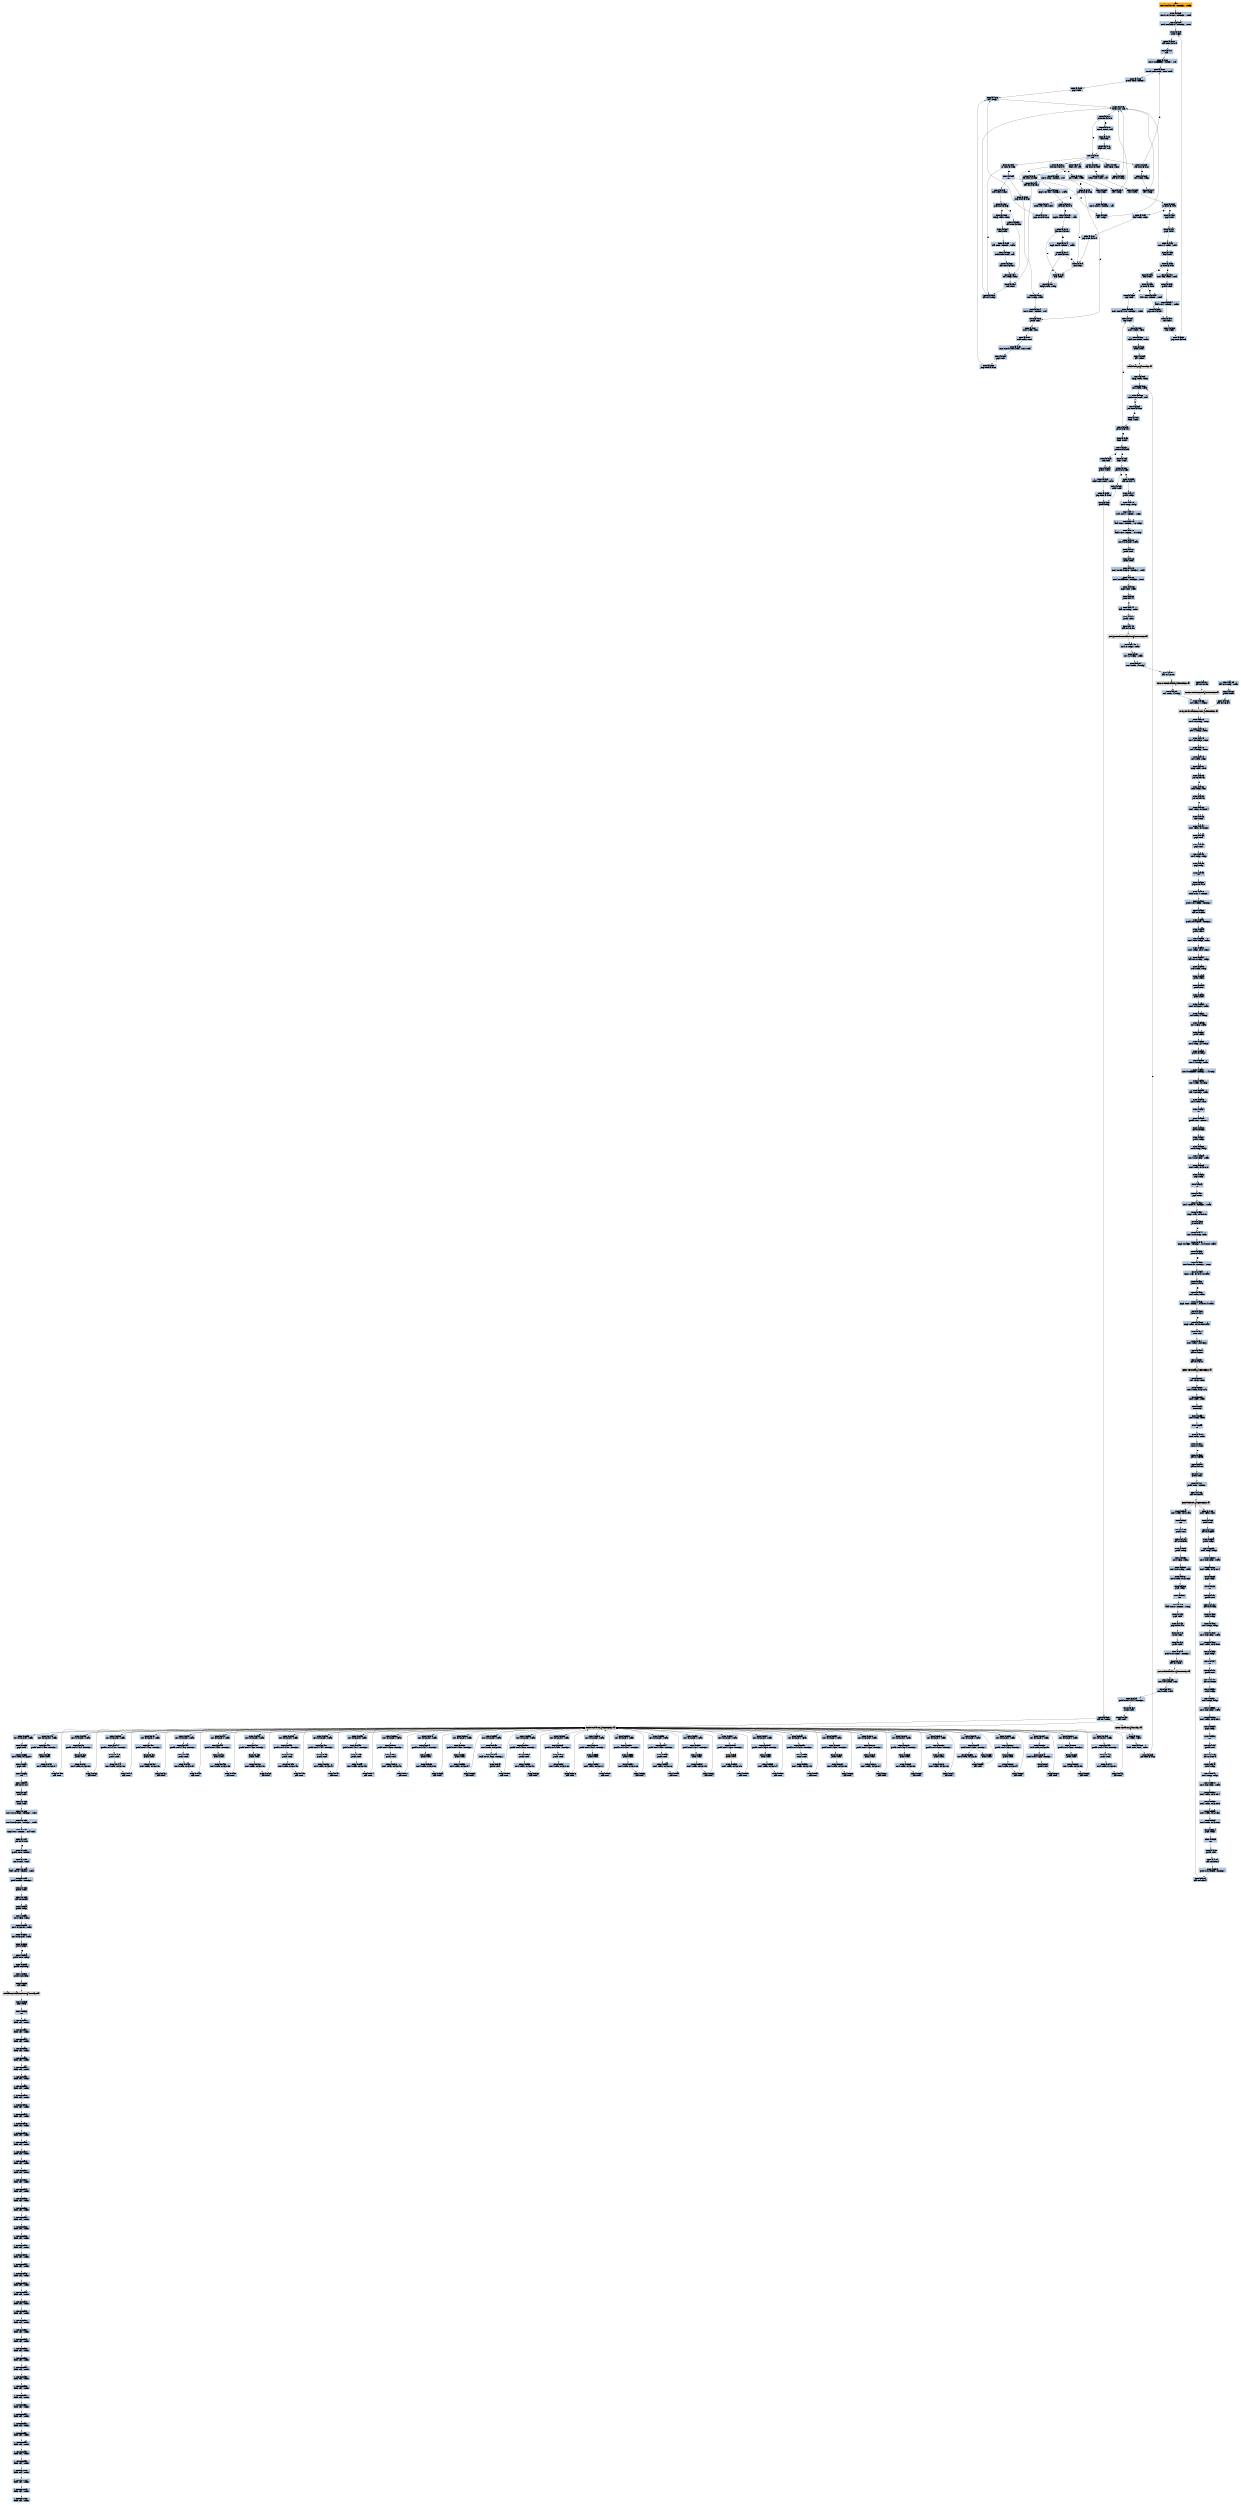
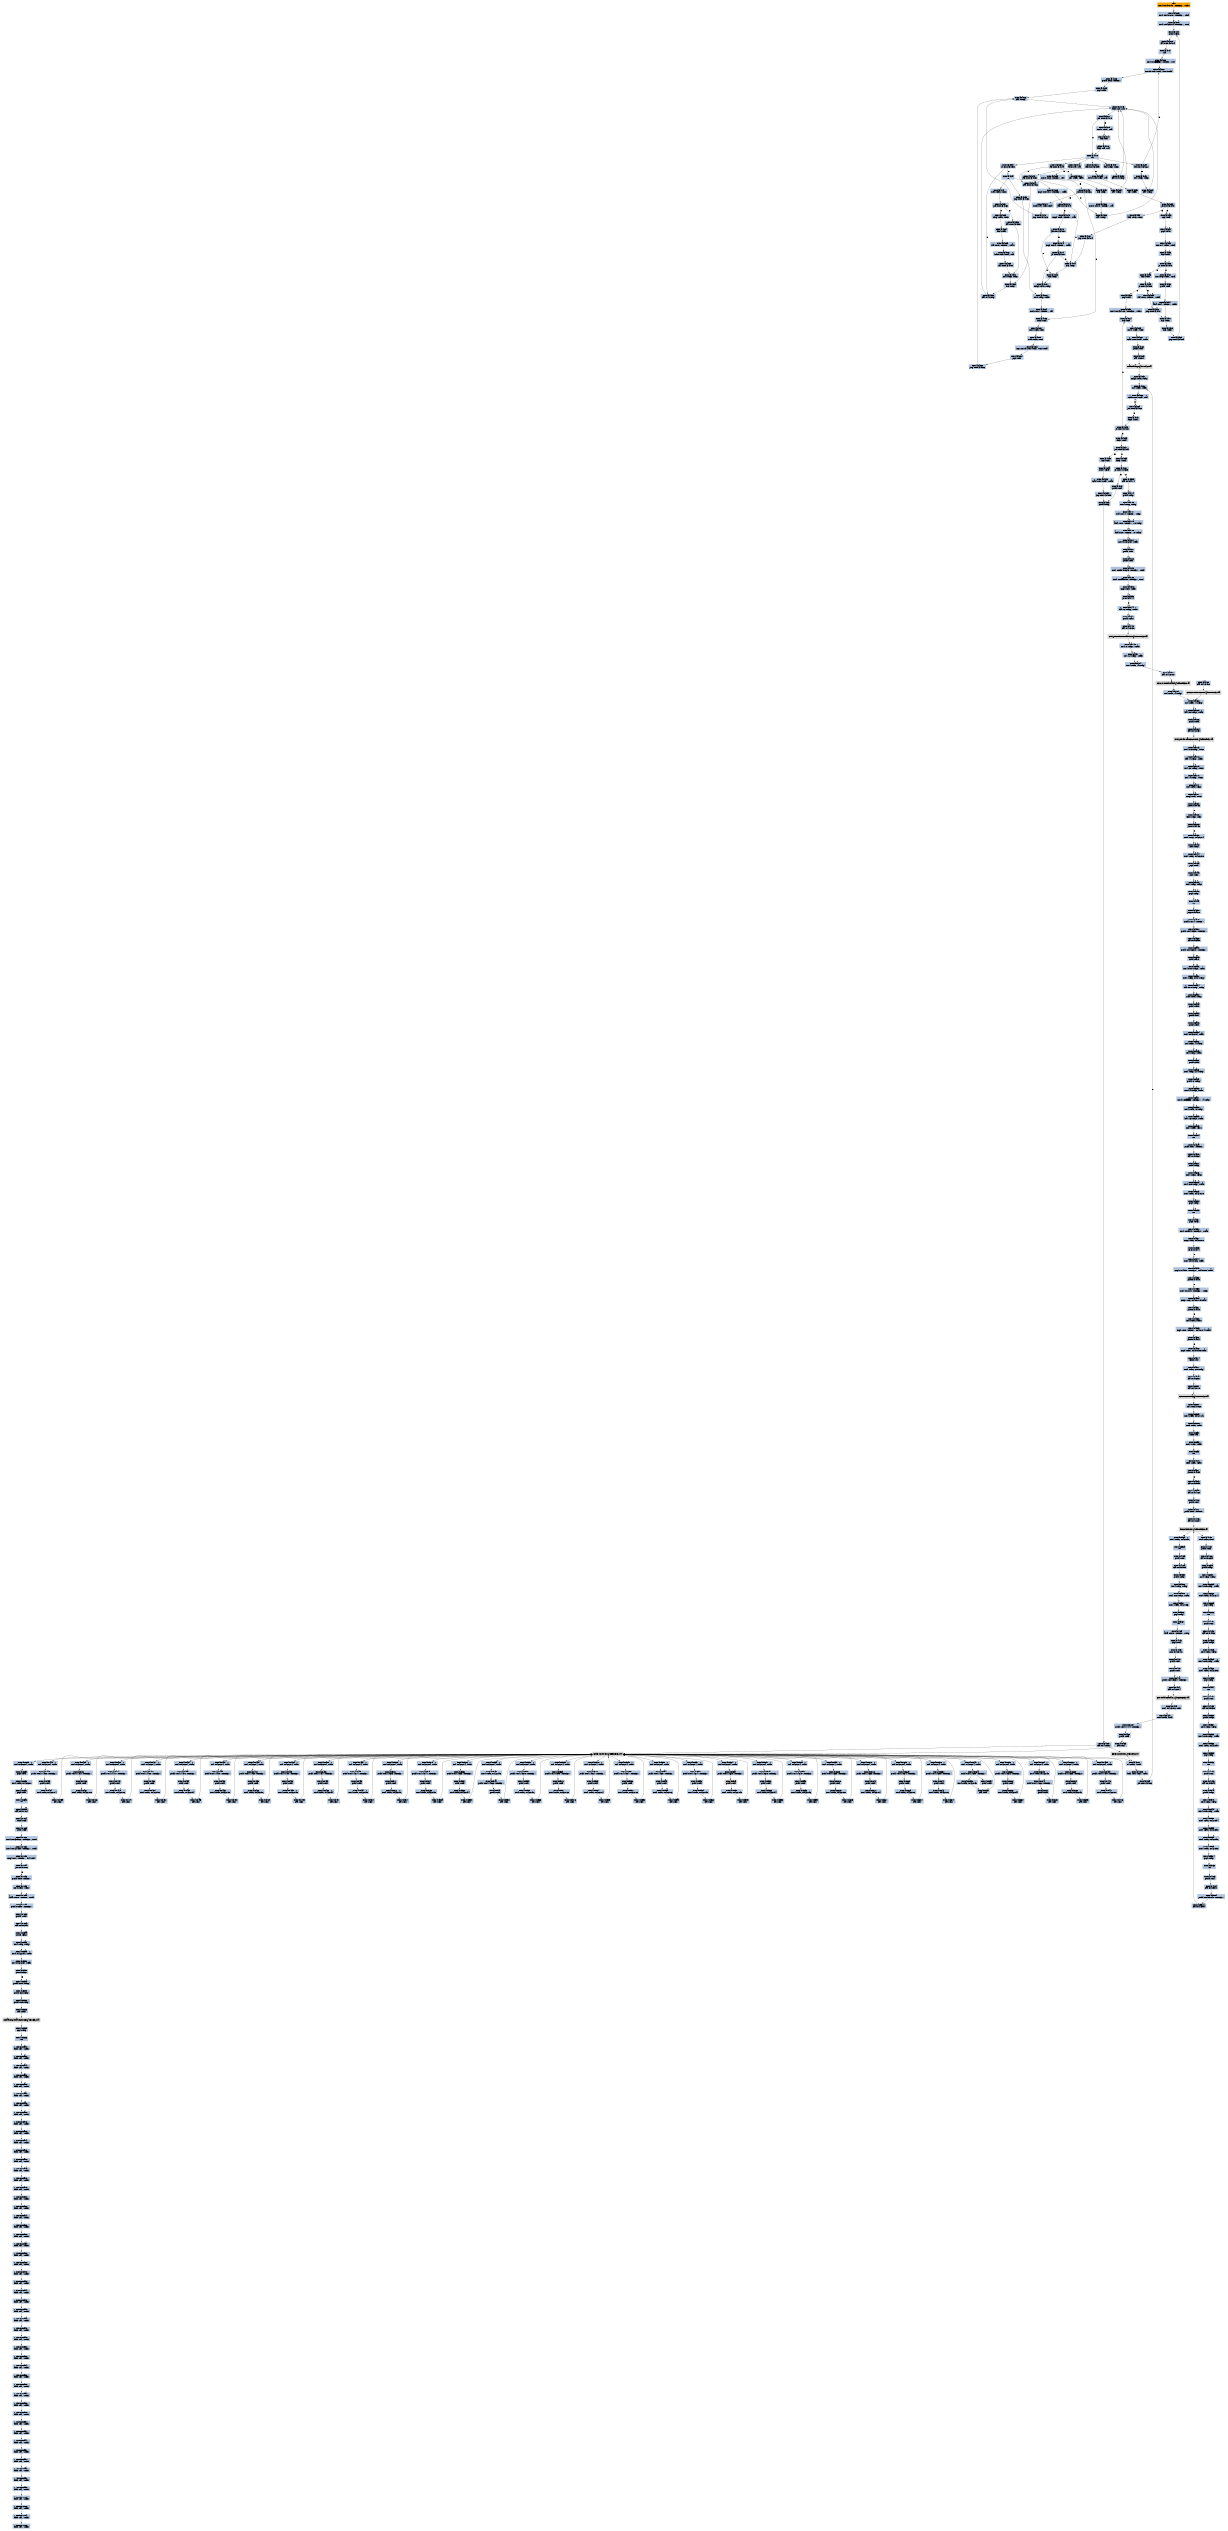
(1199, 706) -> (1194, 706)
